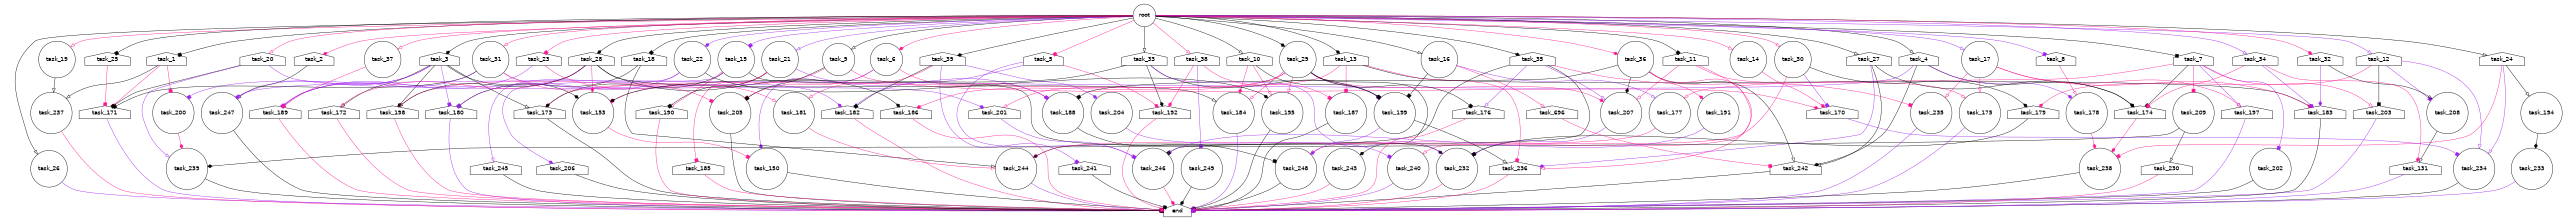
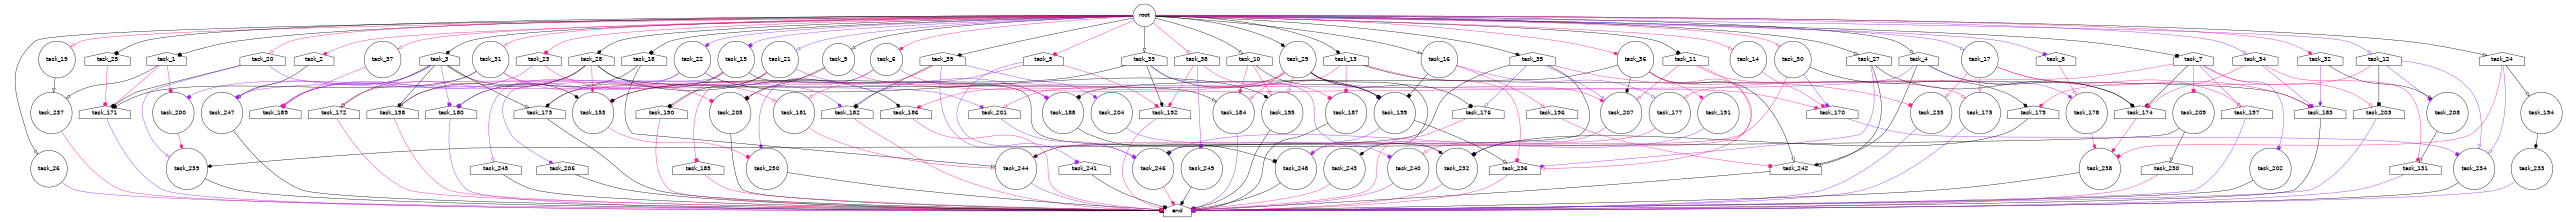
(1552, 113) -> (1552, 113)
(767, 169) -> (767, 169)
(704, 205) -> none
